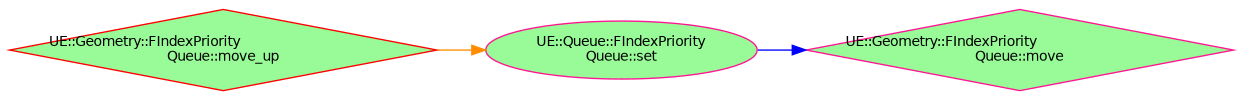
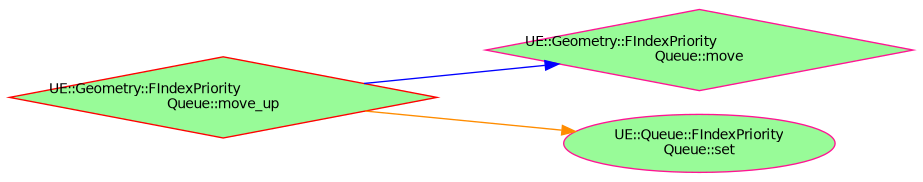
(775, 50) -> (454, 74)
